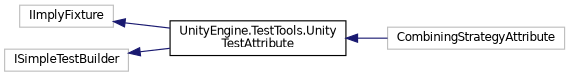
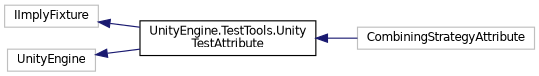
(67, 60) -> (51, 60)
